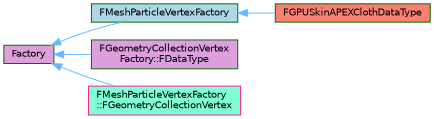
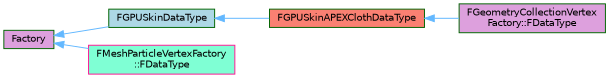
(165, 13) -> (162, 18)
(78, 54) -> (447, 18)
(165, 101) -> (162, 60)
